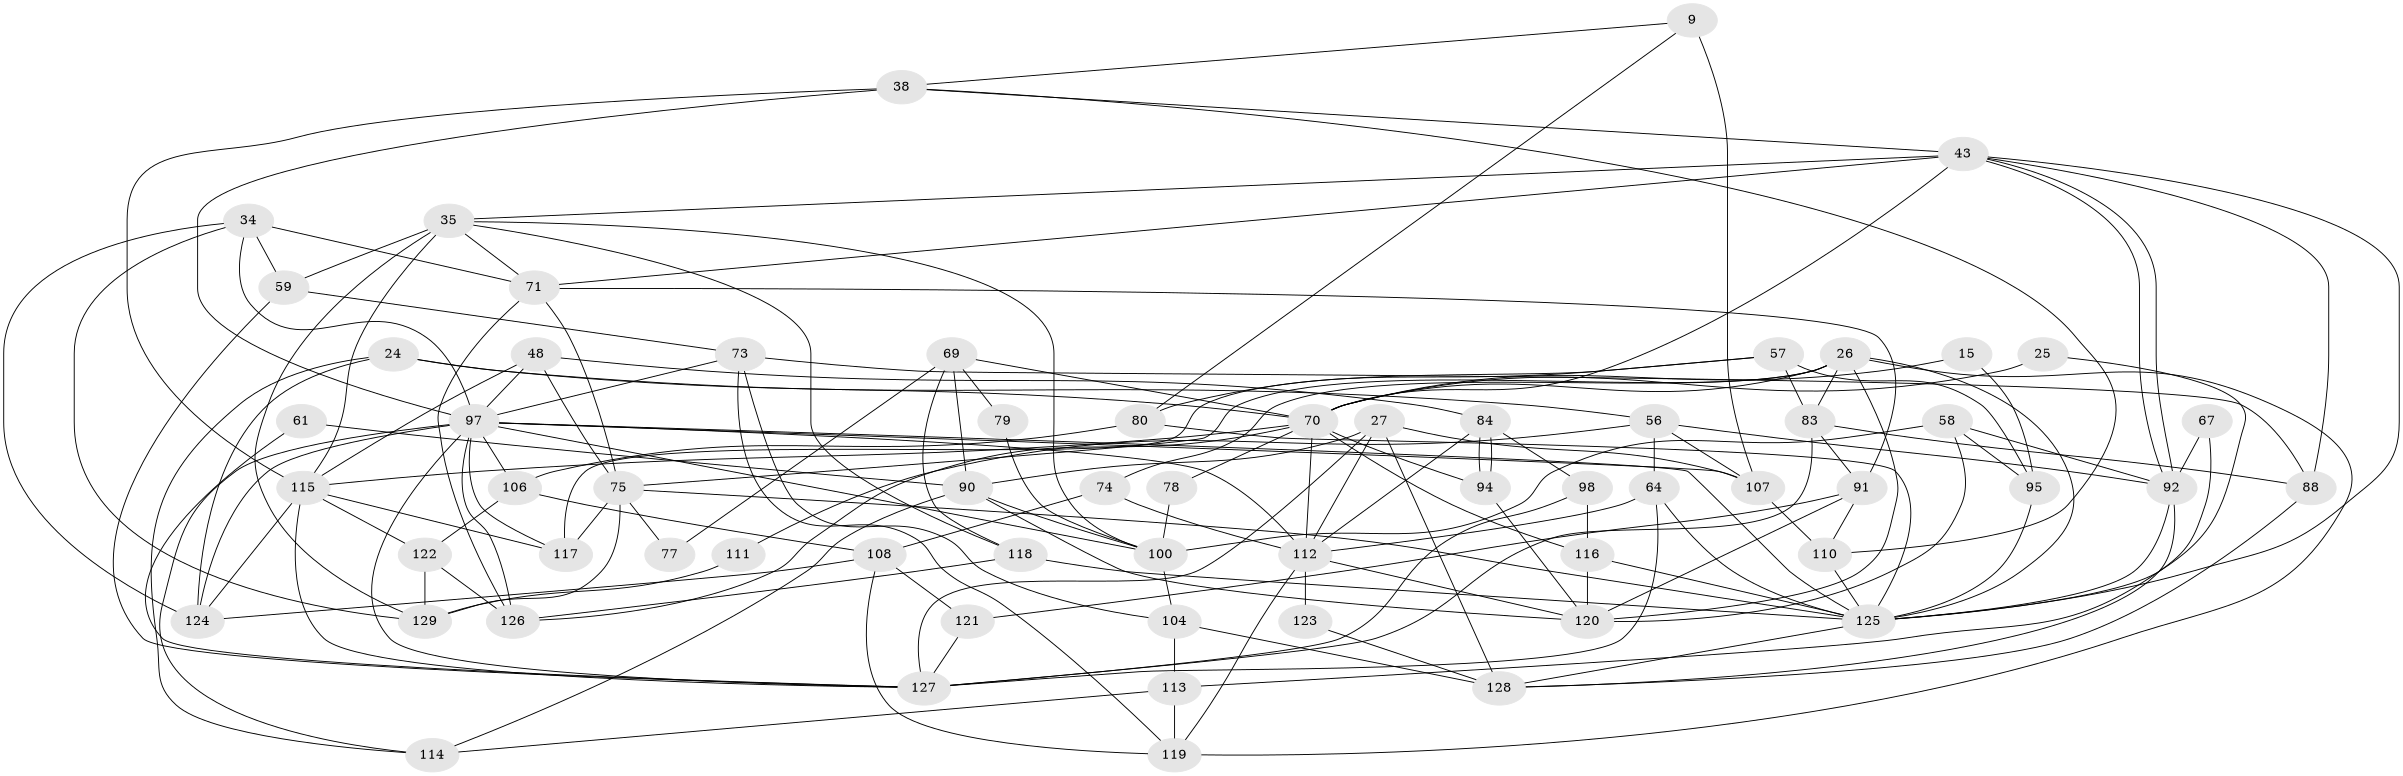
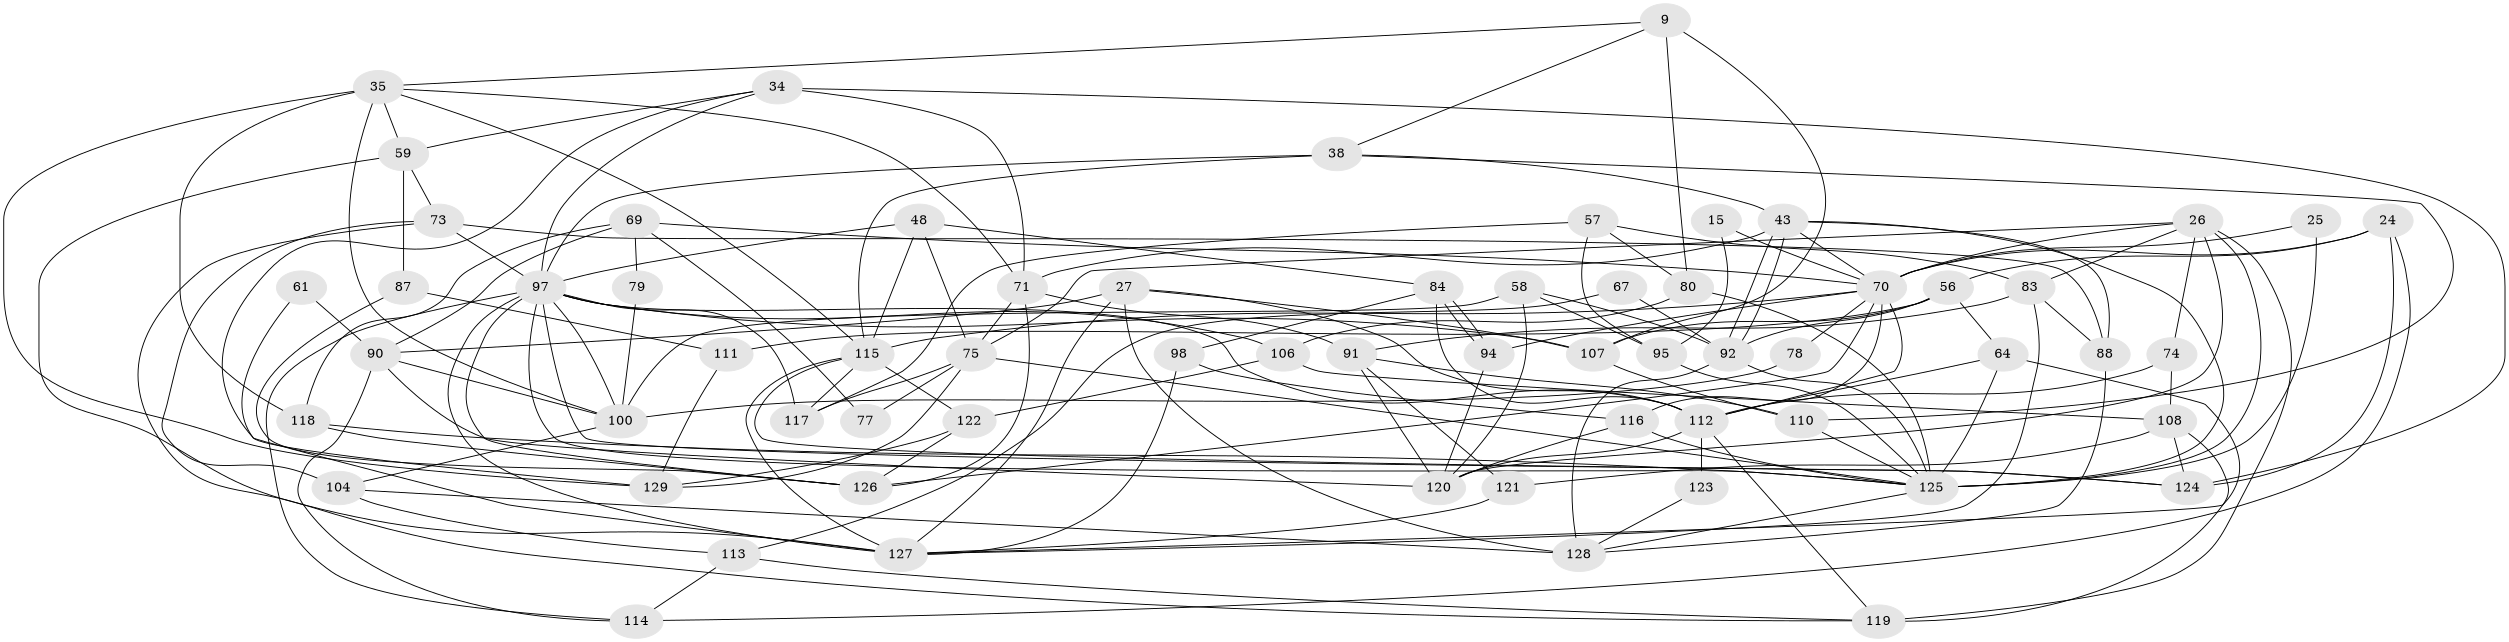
(1206, 187) -> (1022, 54)
none -> (404, 288)
